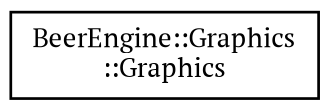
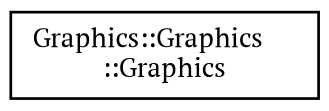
(165, 55) -> (165, 55)
